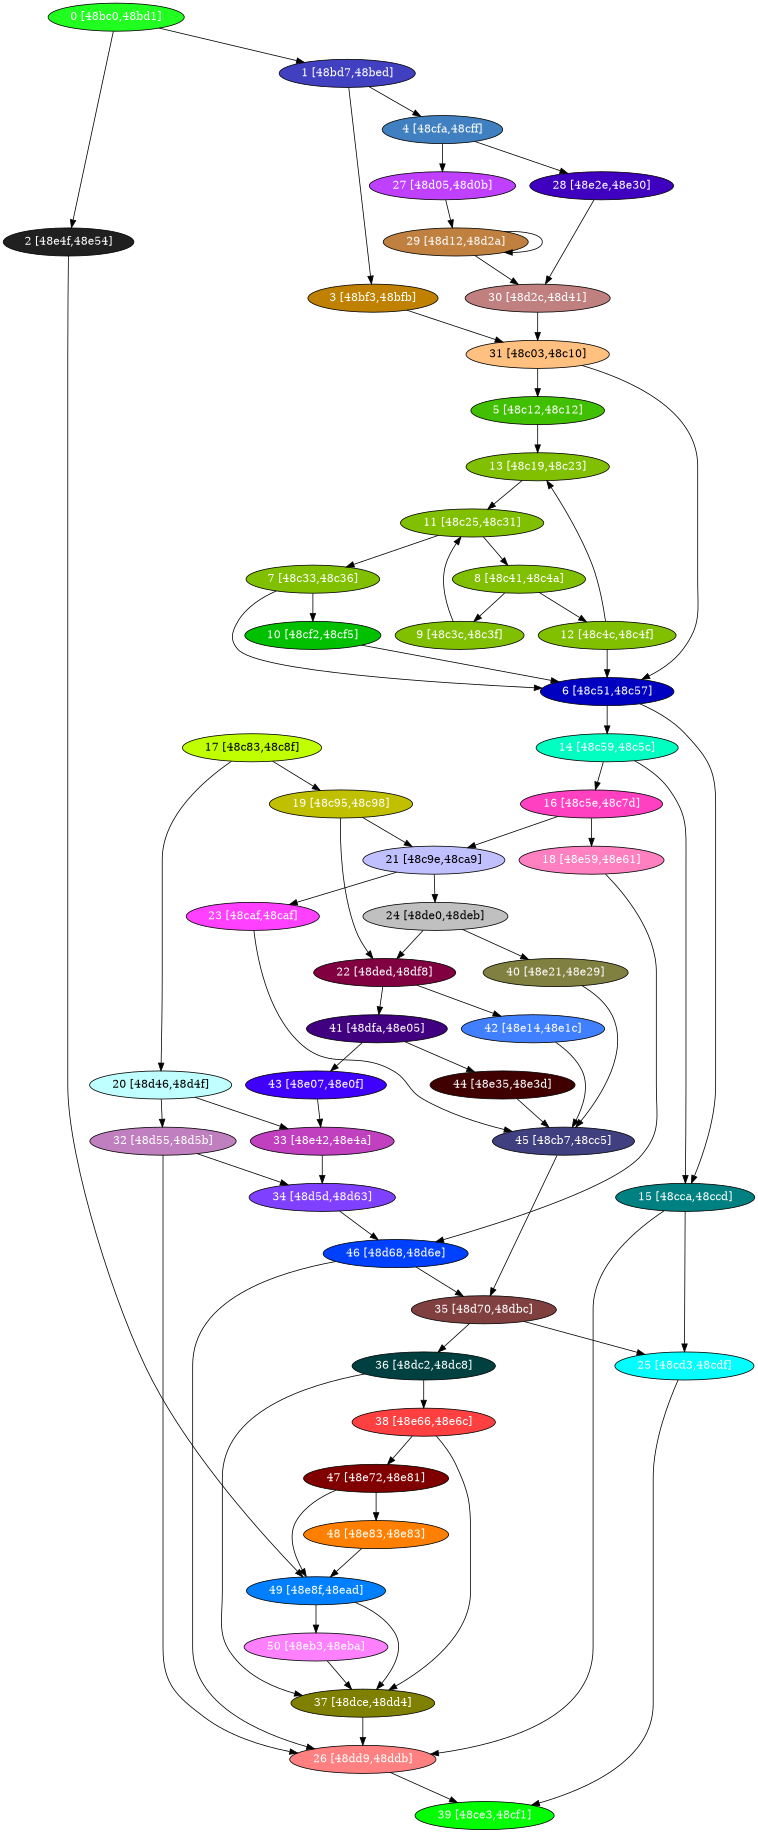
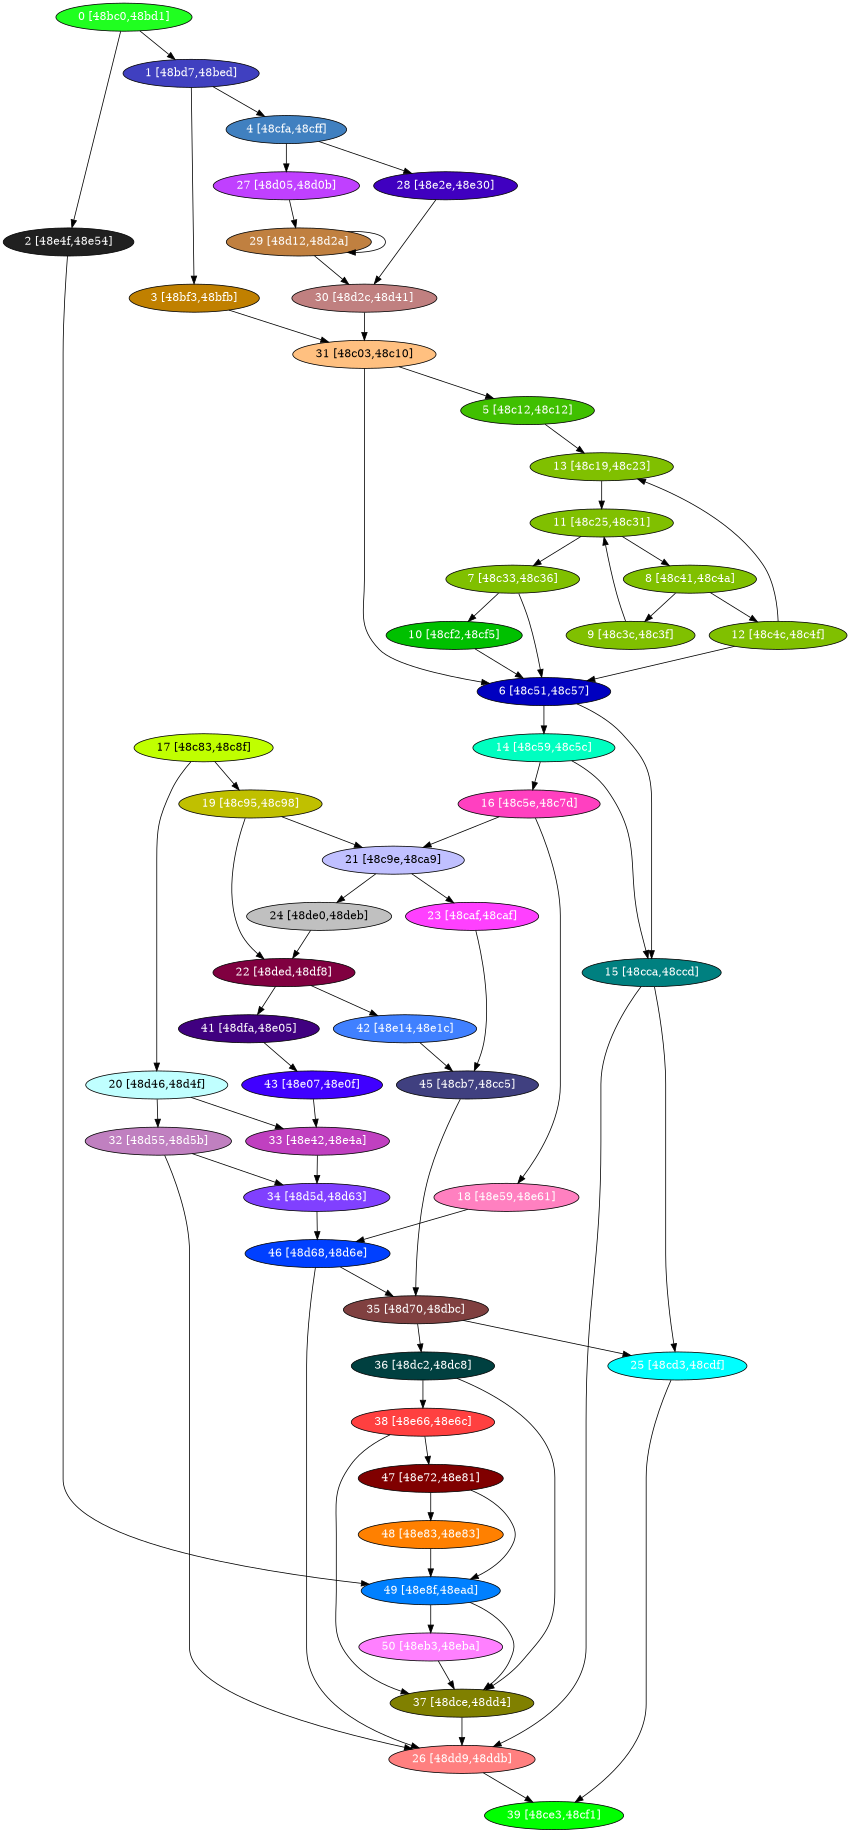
(556, 973) -> none
(503, 1085) -> none
